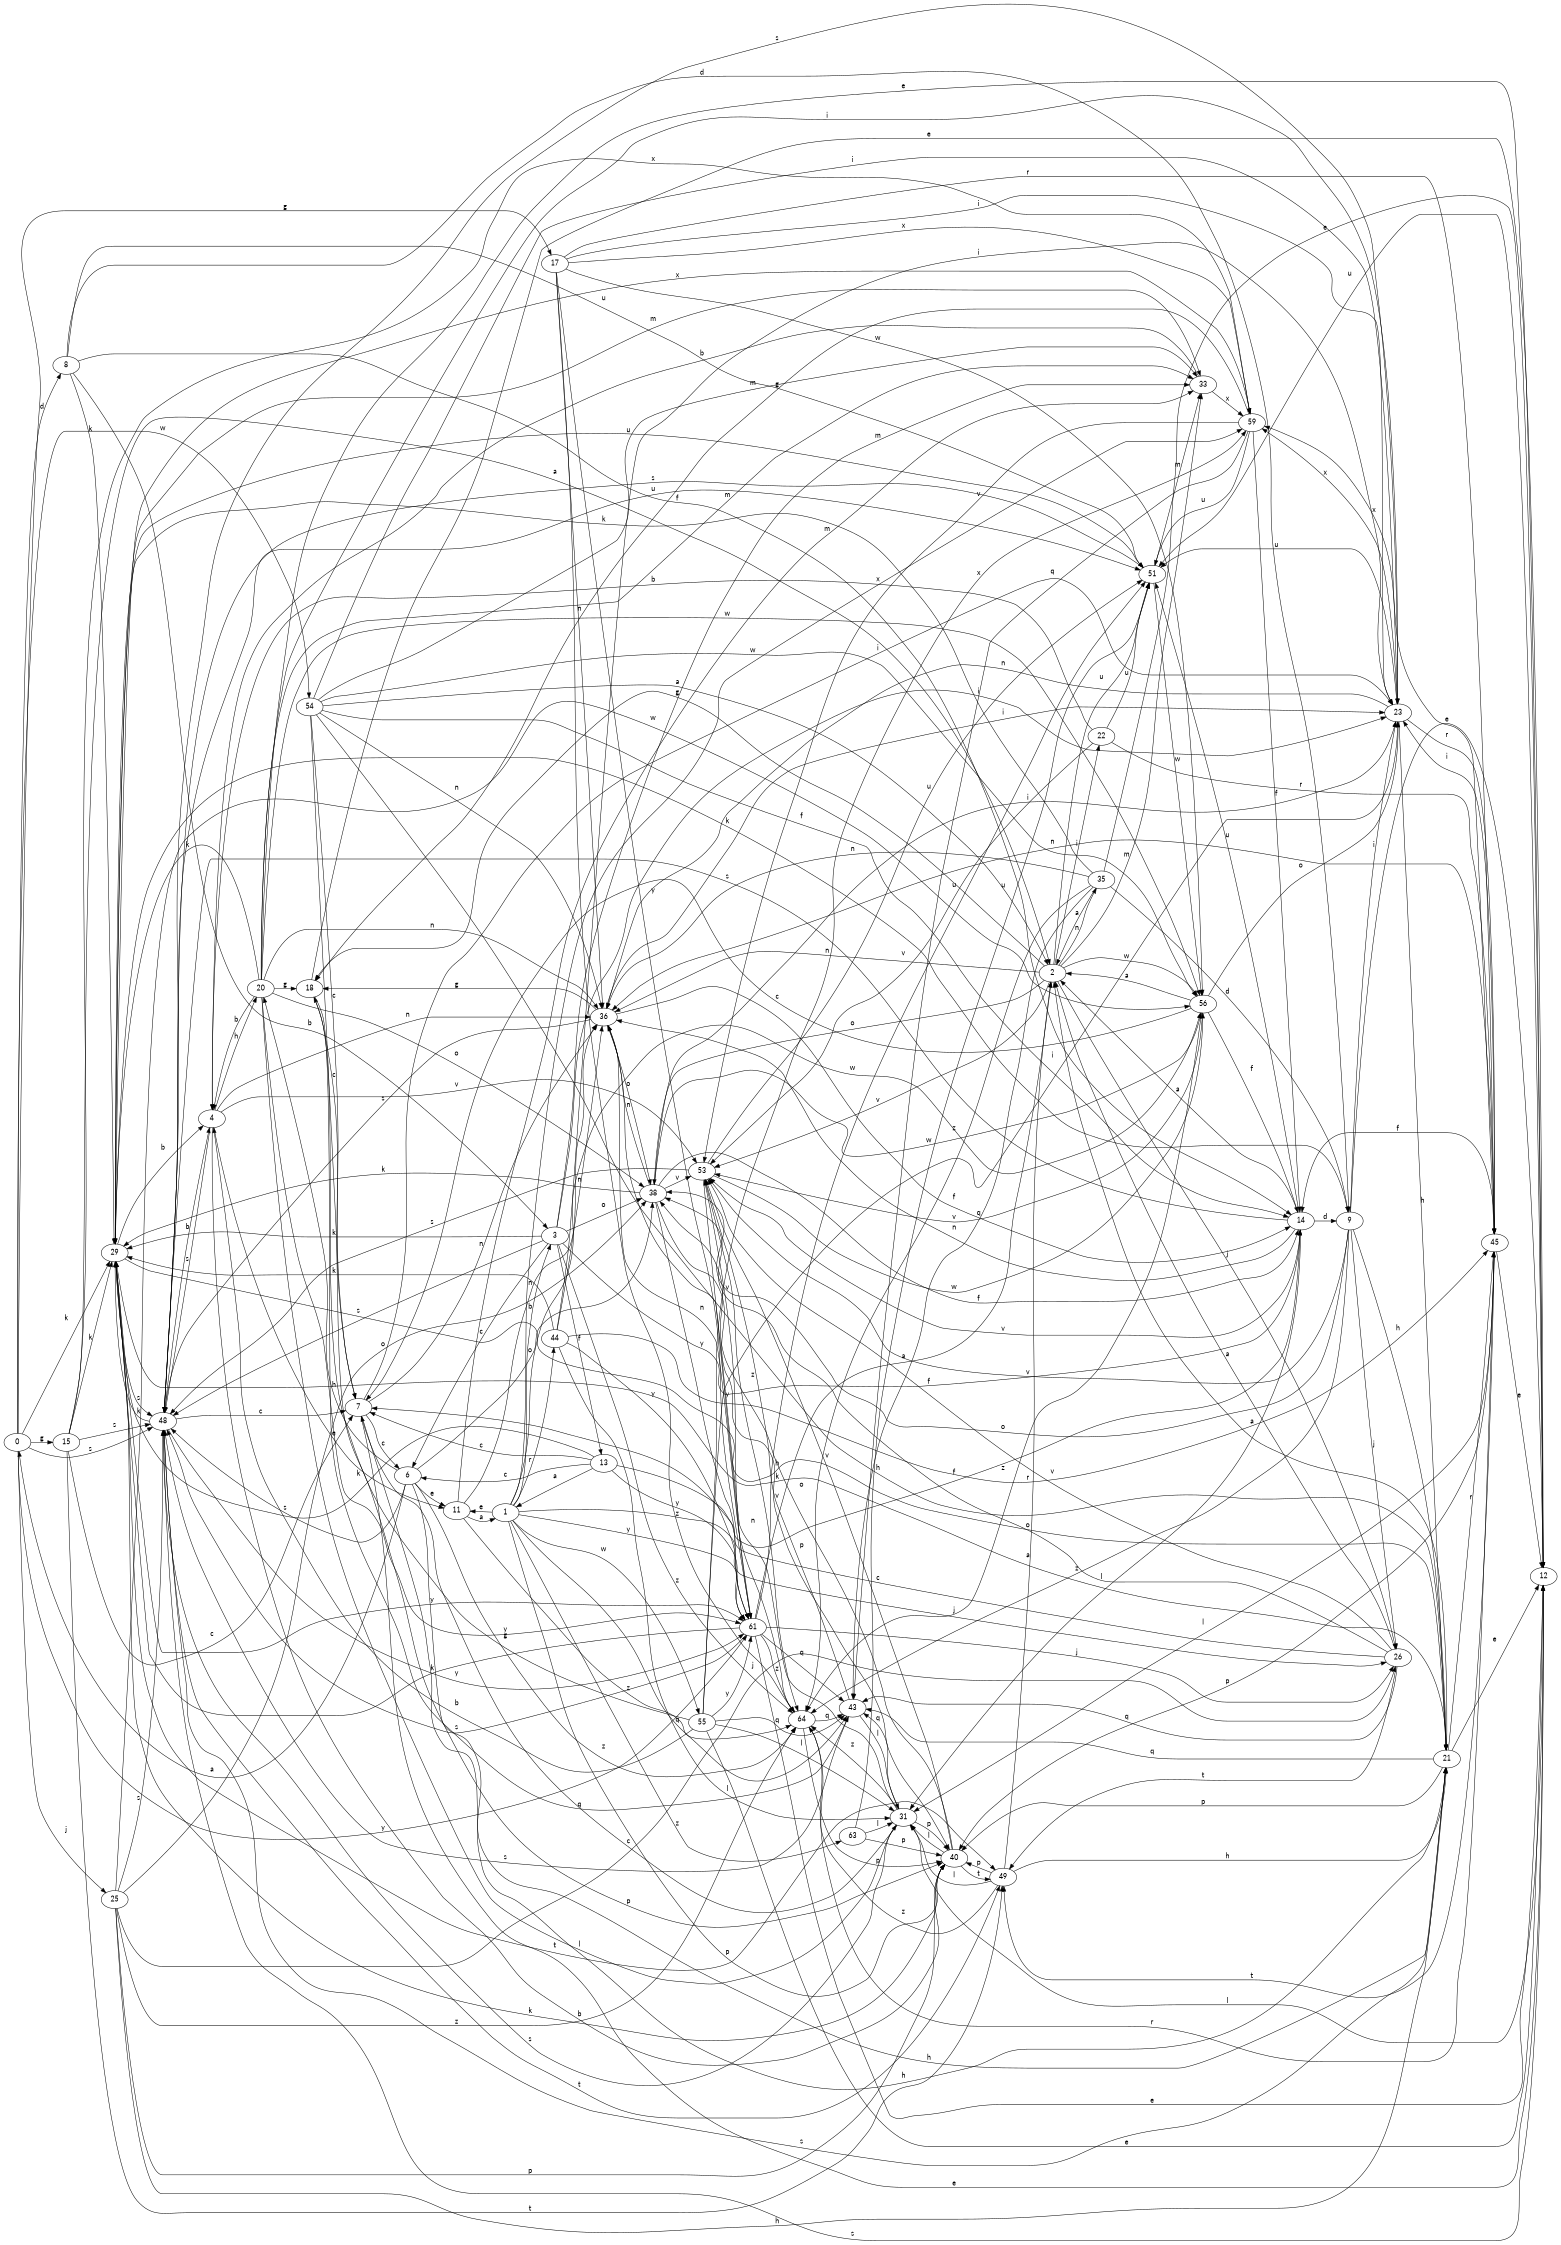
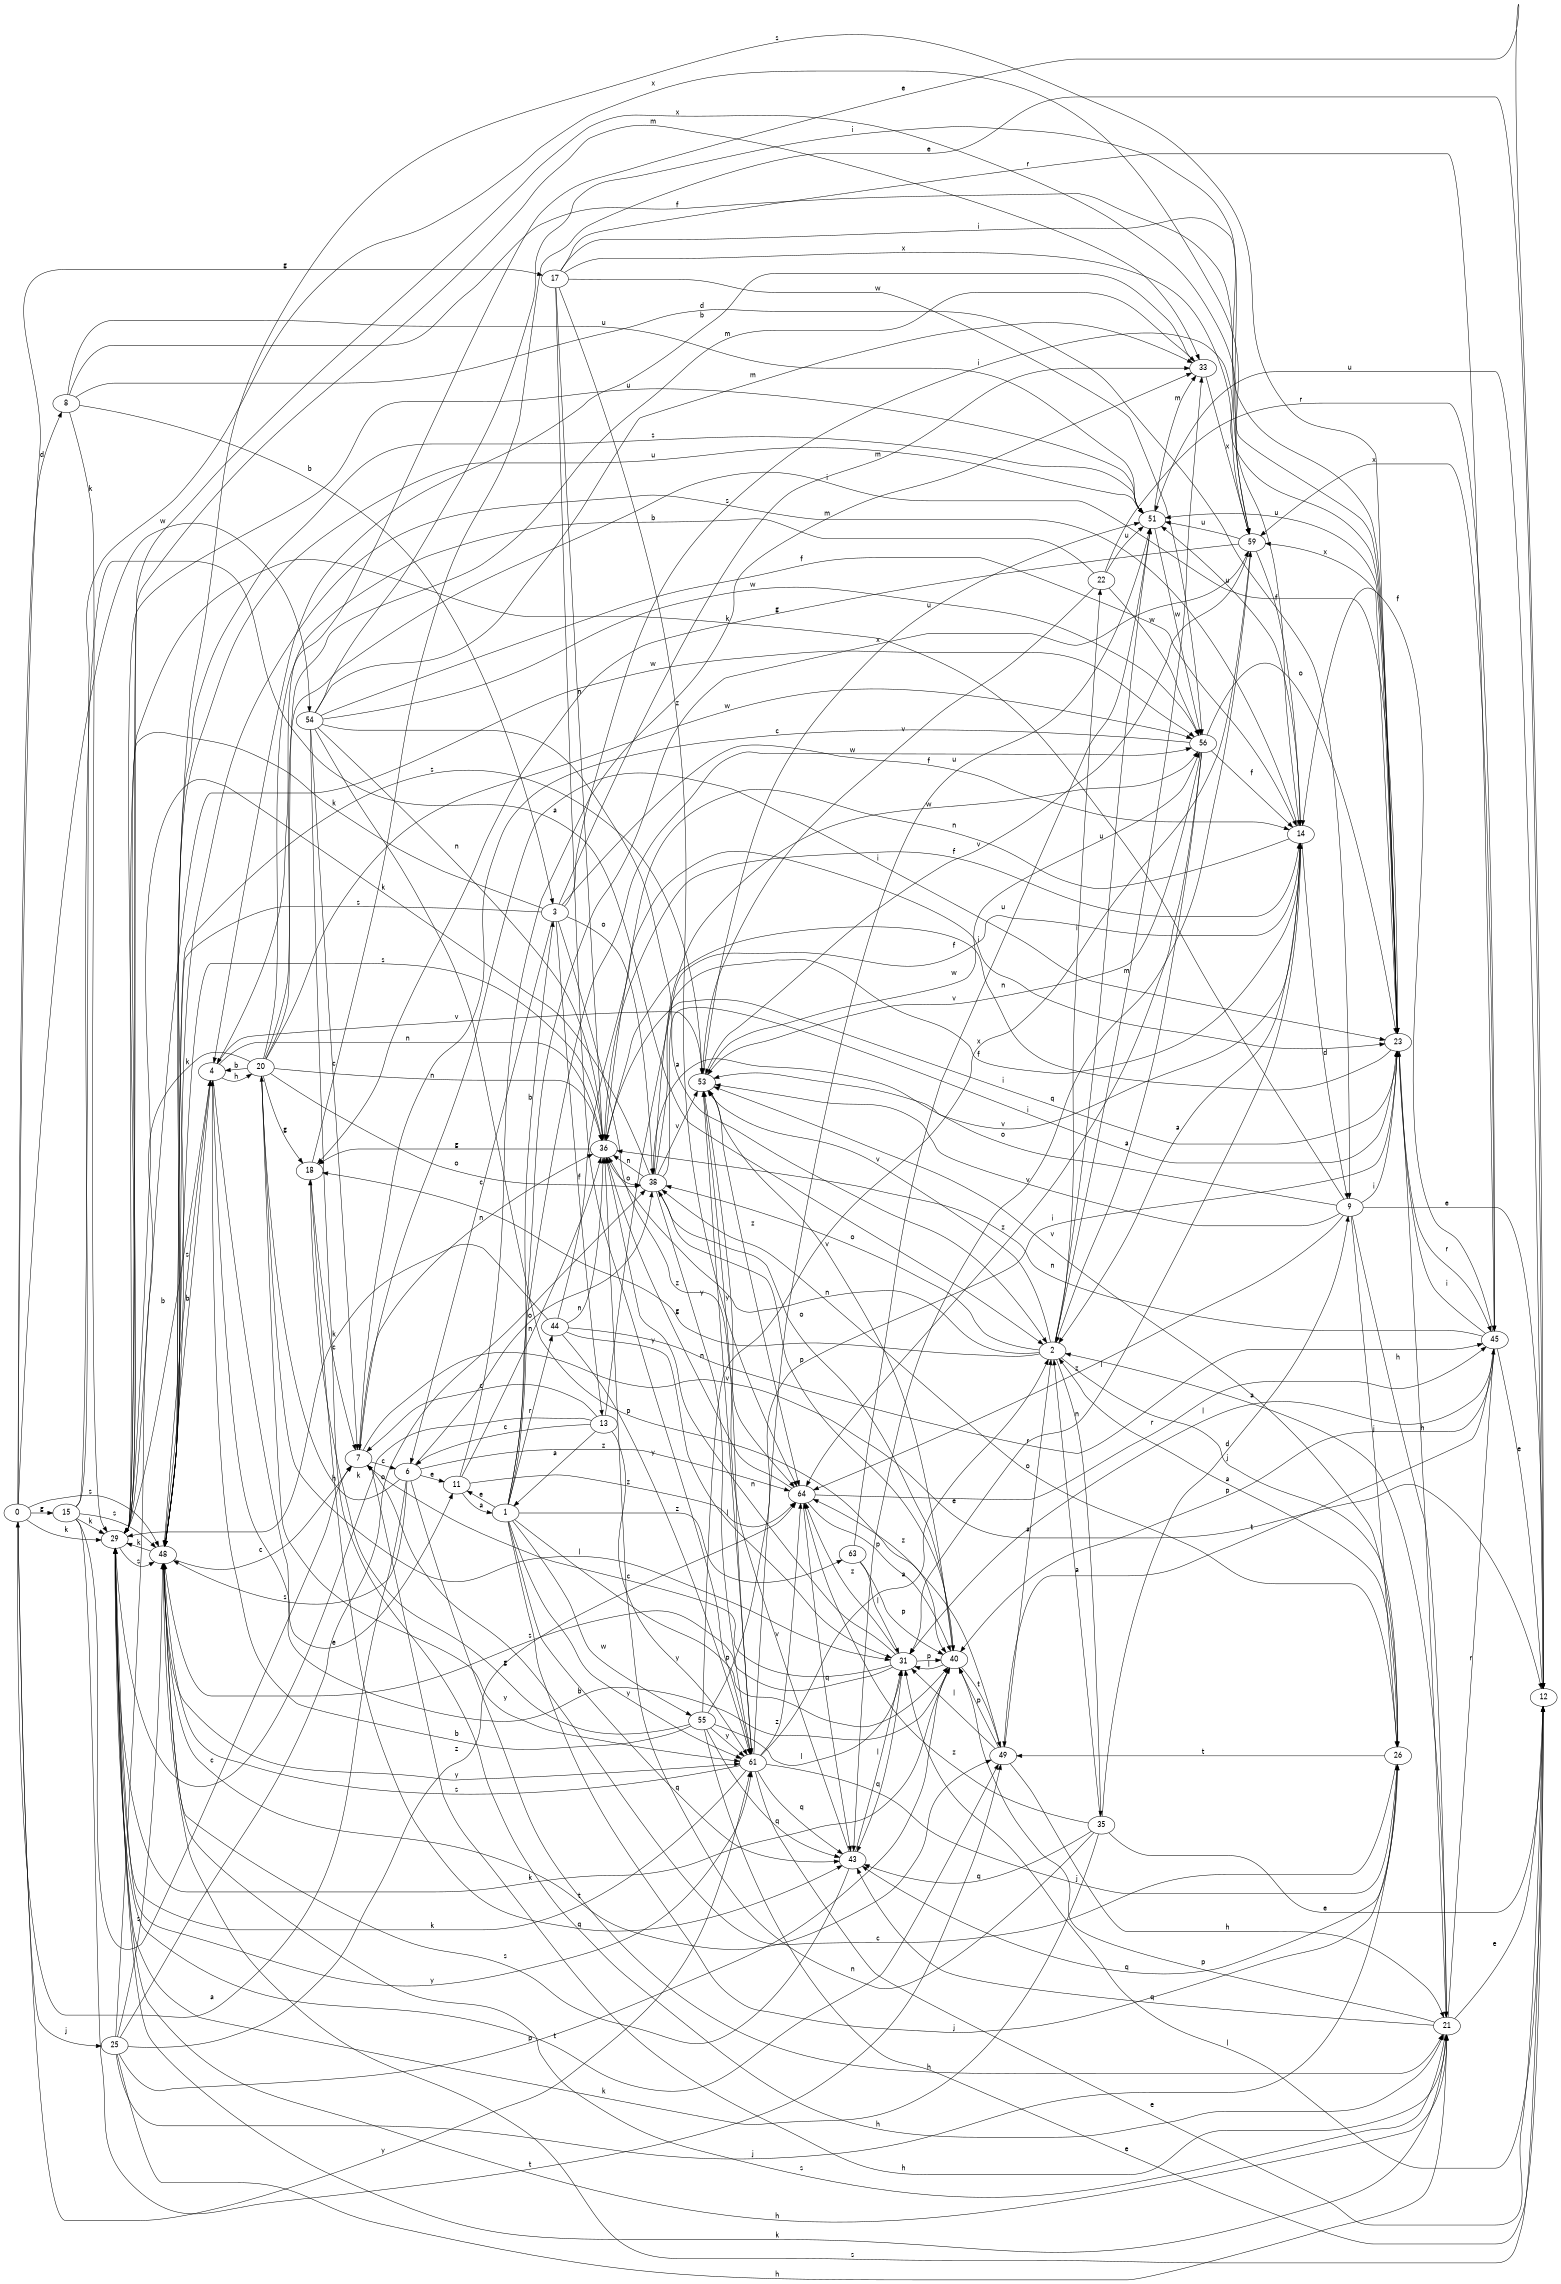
(1136, 962) -> (1161, 654)
